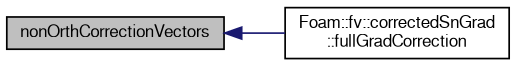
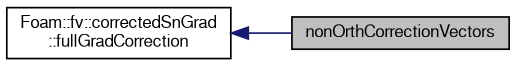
(263, 33) -> (270, 33)
